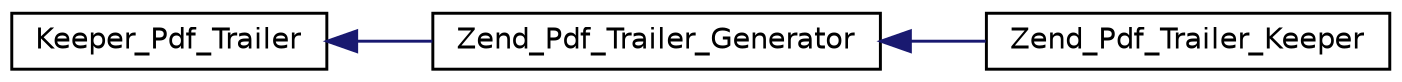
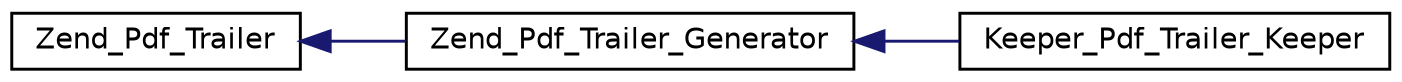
(169, 41) -> (156, 41)
(1188, 41) -> (1175, 41)
